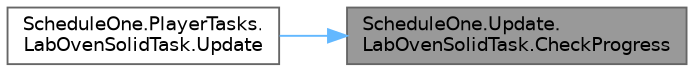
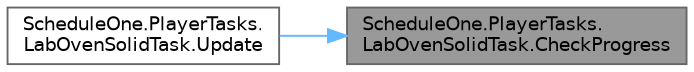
(517, 36) -> (517, 36)
